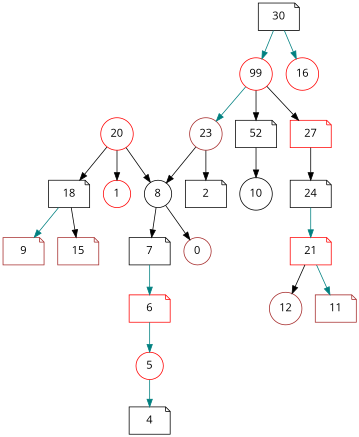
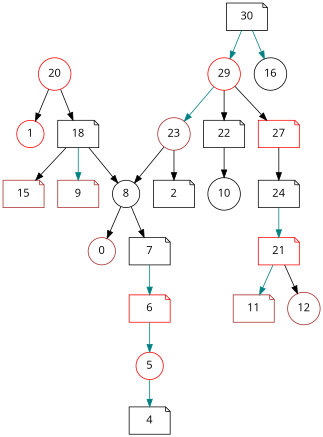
(256, 74) -> (224, 74)
(302, 74) -> (270, 74)
(256, 134) -> (224, 134)
(136, 162) -> (101, 162)
